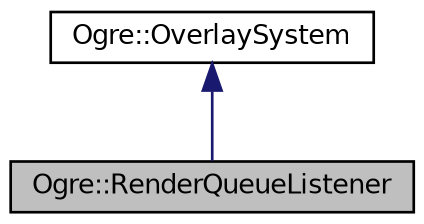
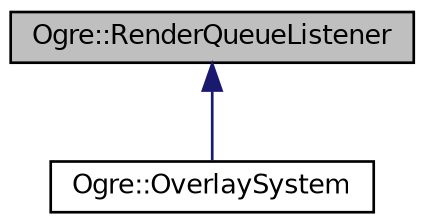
(212, 126) -> (212, 126)
